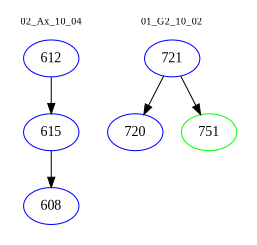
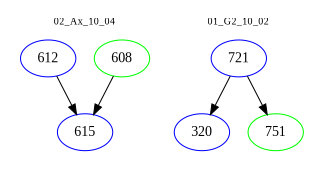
(135, 132) -> (202, 132)
(51, 164) -> (106, 91)
(51, 206) -> (122, 58)
